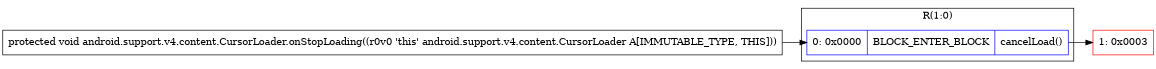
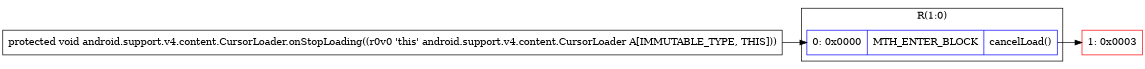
(931, 42) -> (926, 42)
